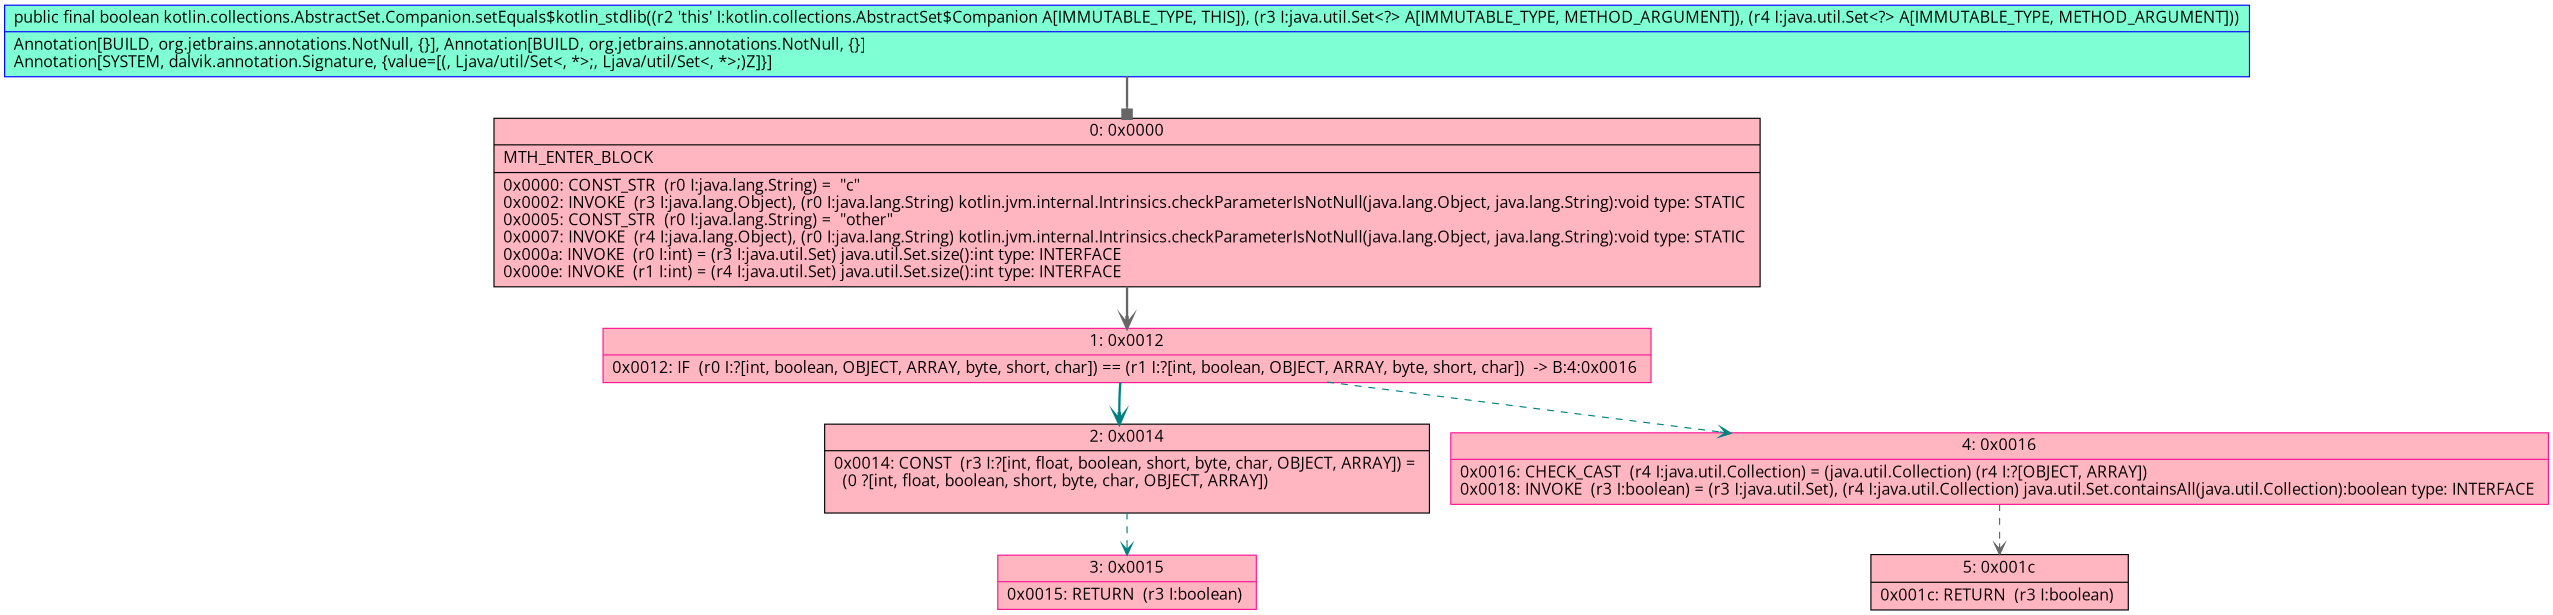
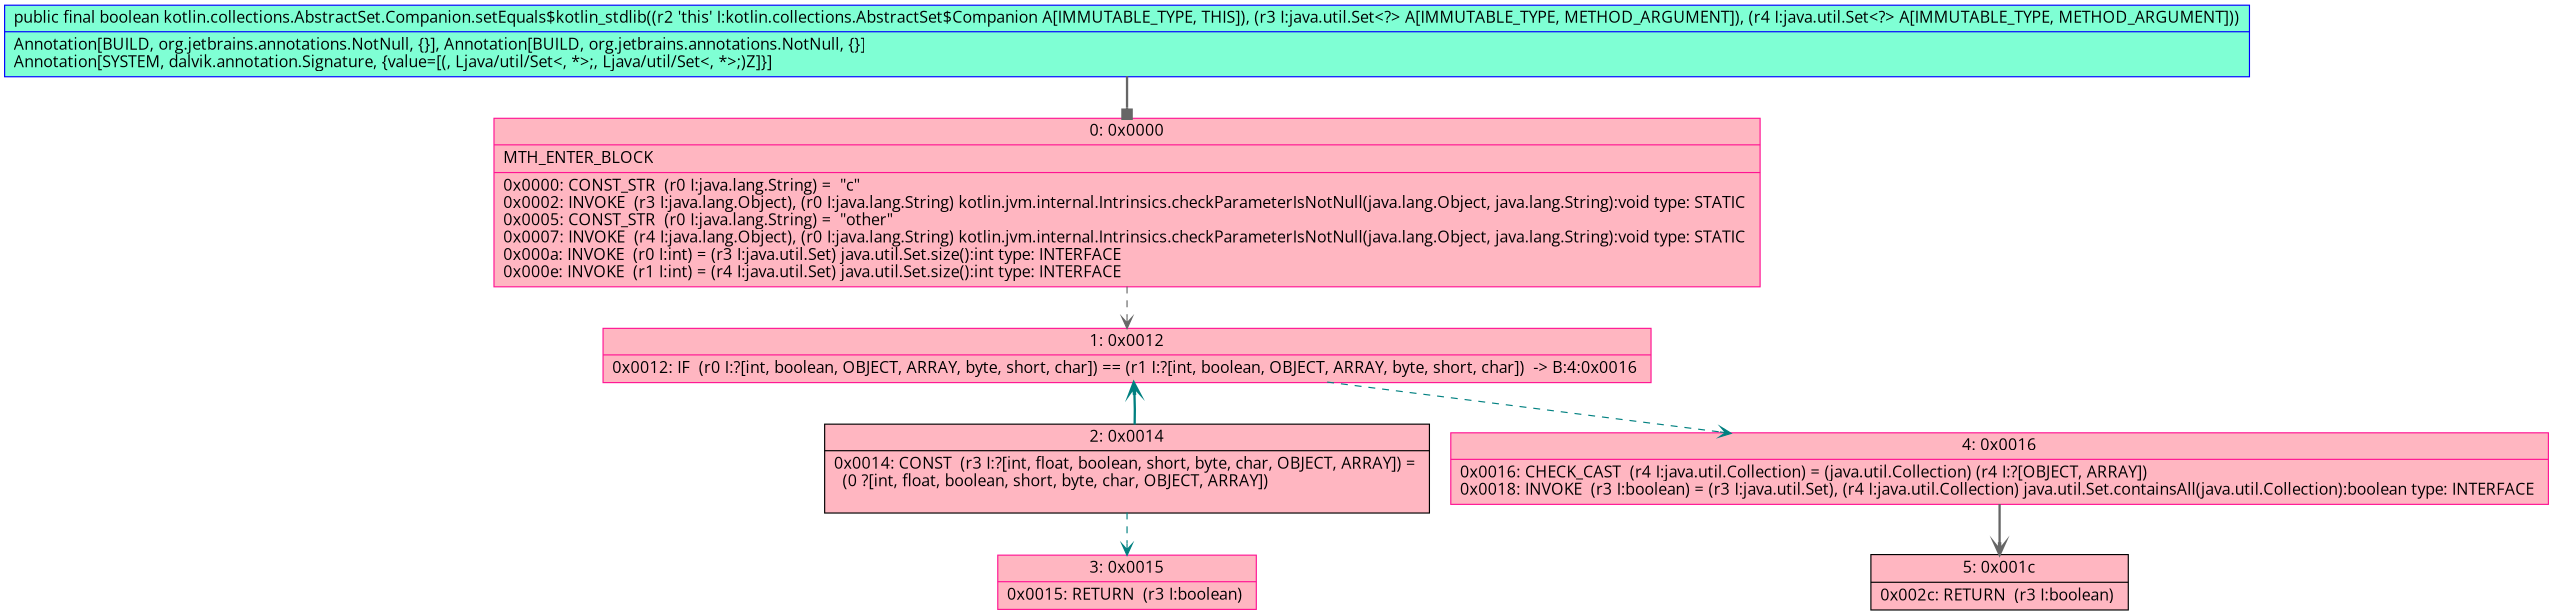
(1127, 203) -> (1127, 203)
(1127, 302) -> (1127, 302)
(1119, 397) -> (1135, 409)
(2000, 524) -> (2000, 524)
(2000, 596) -> (2000, 596)
